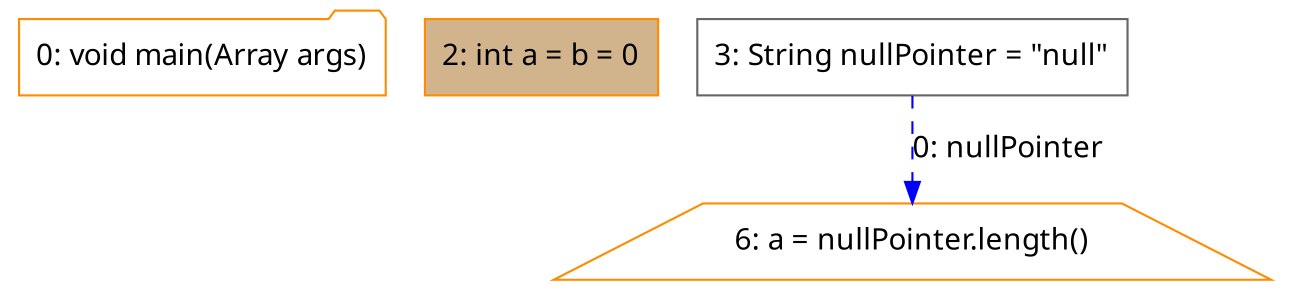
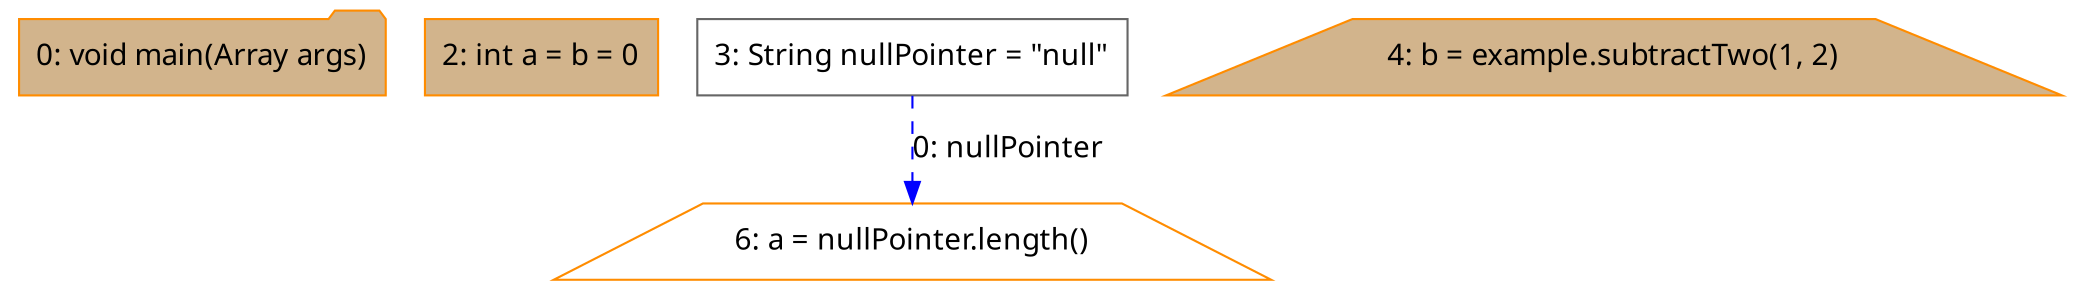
(202, 57) -> (202, 57)
none -> (1614, 57)
